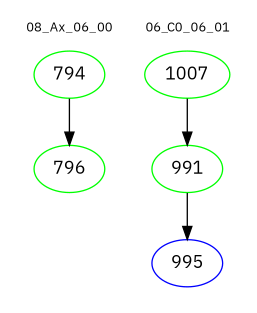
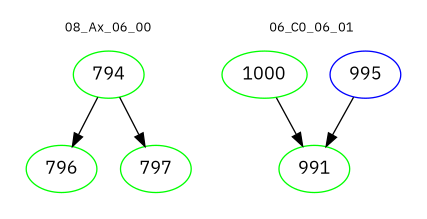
(187, 75) -> (265, 75)
none -> (156, 169)
(187, 210) -> (343, 116)
